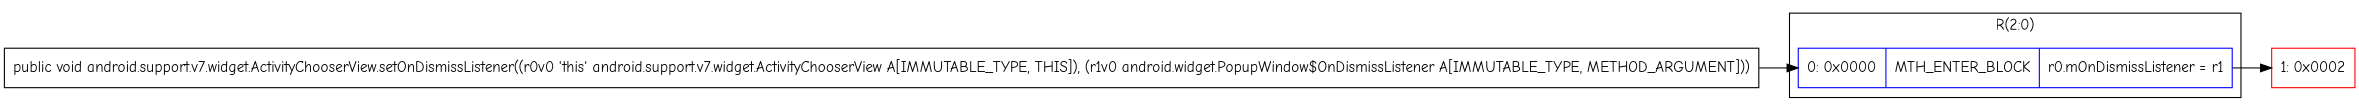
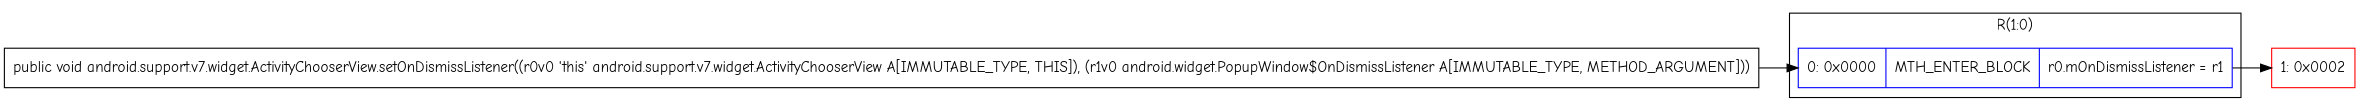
(2015, 26) -> (2015, 26)
